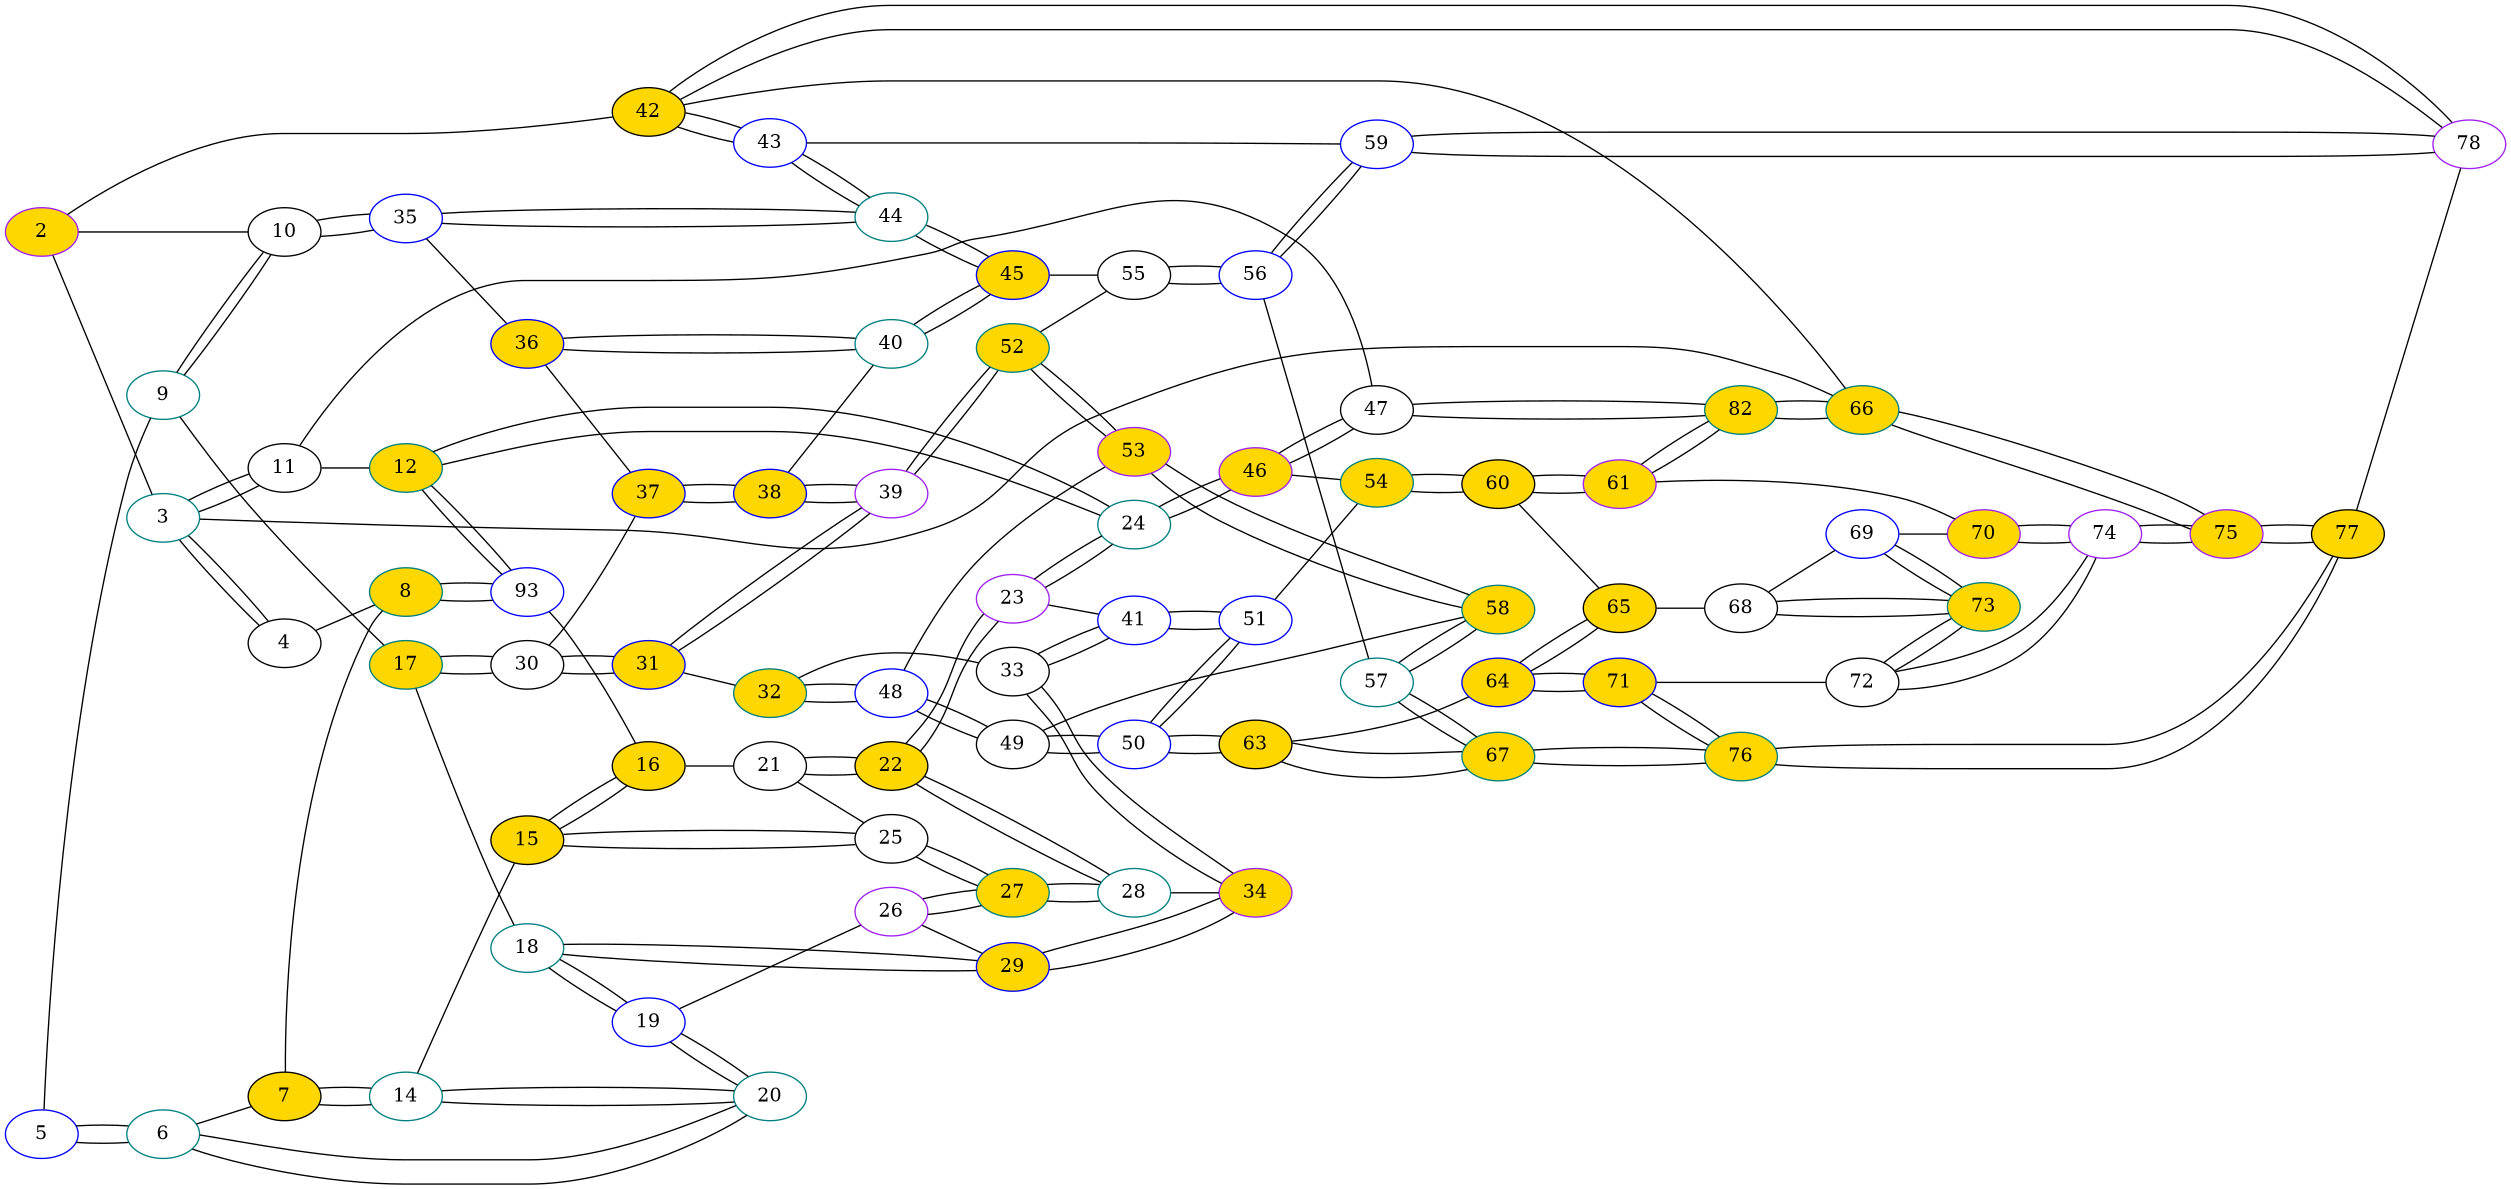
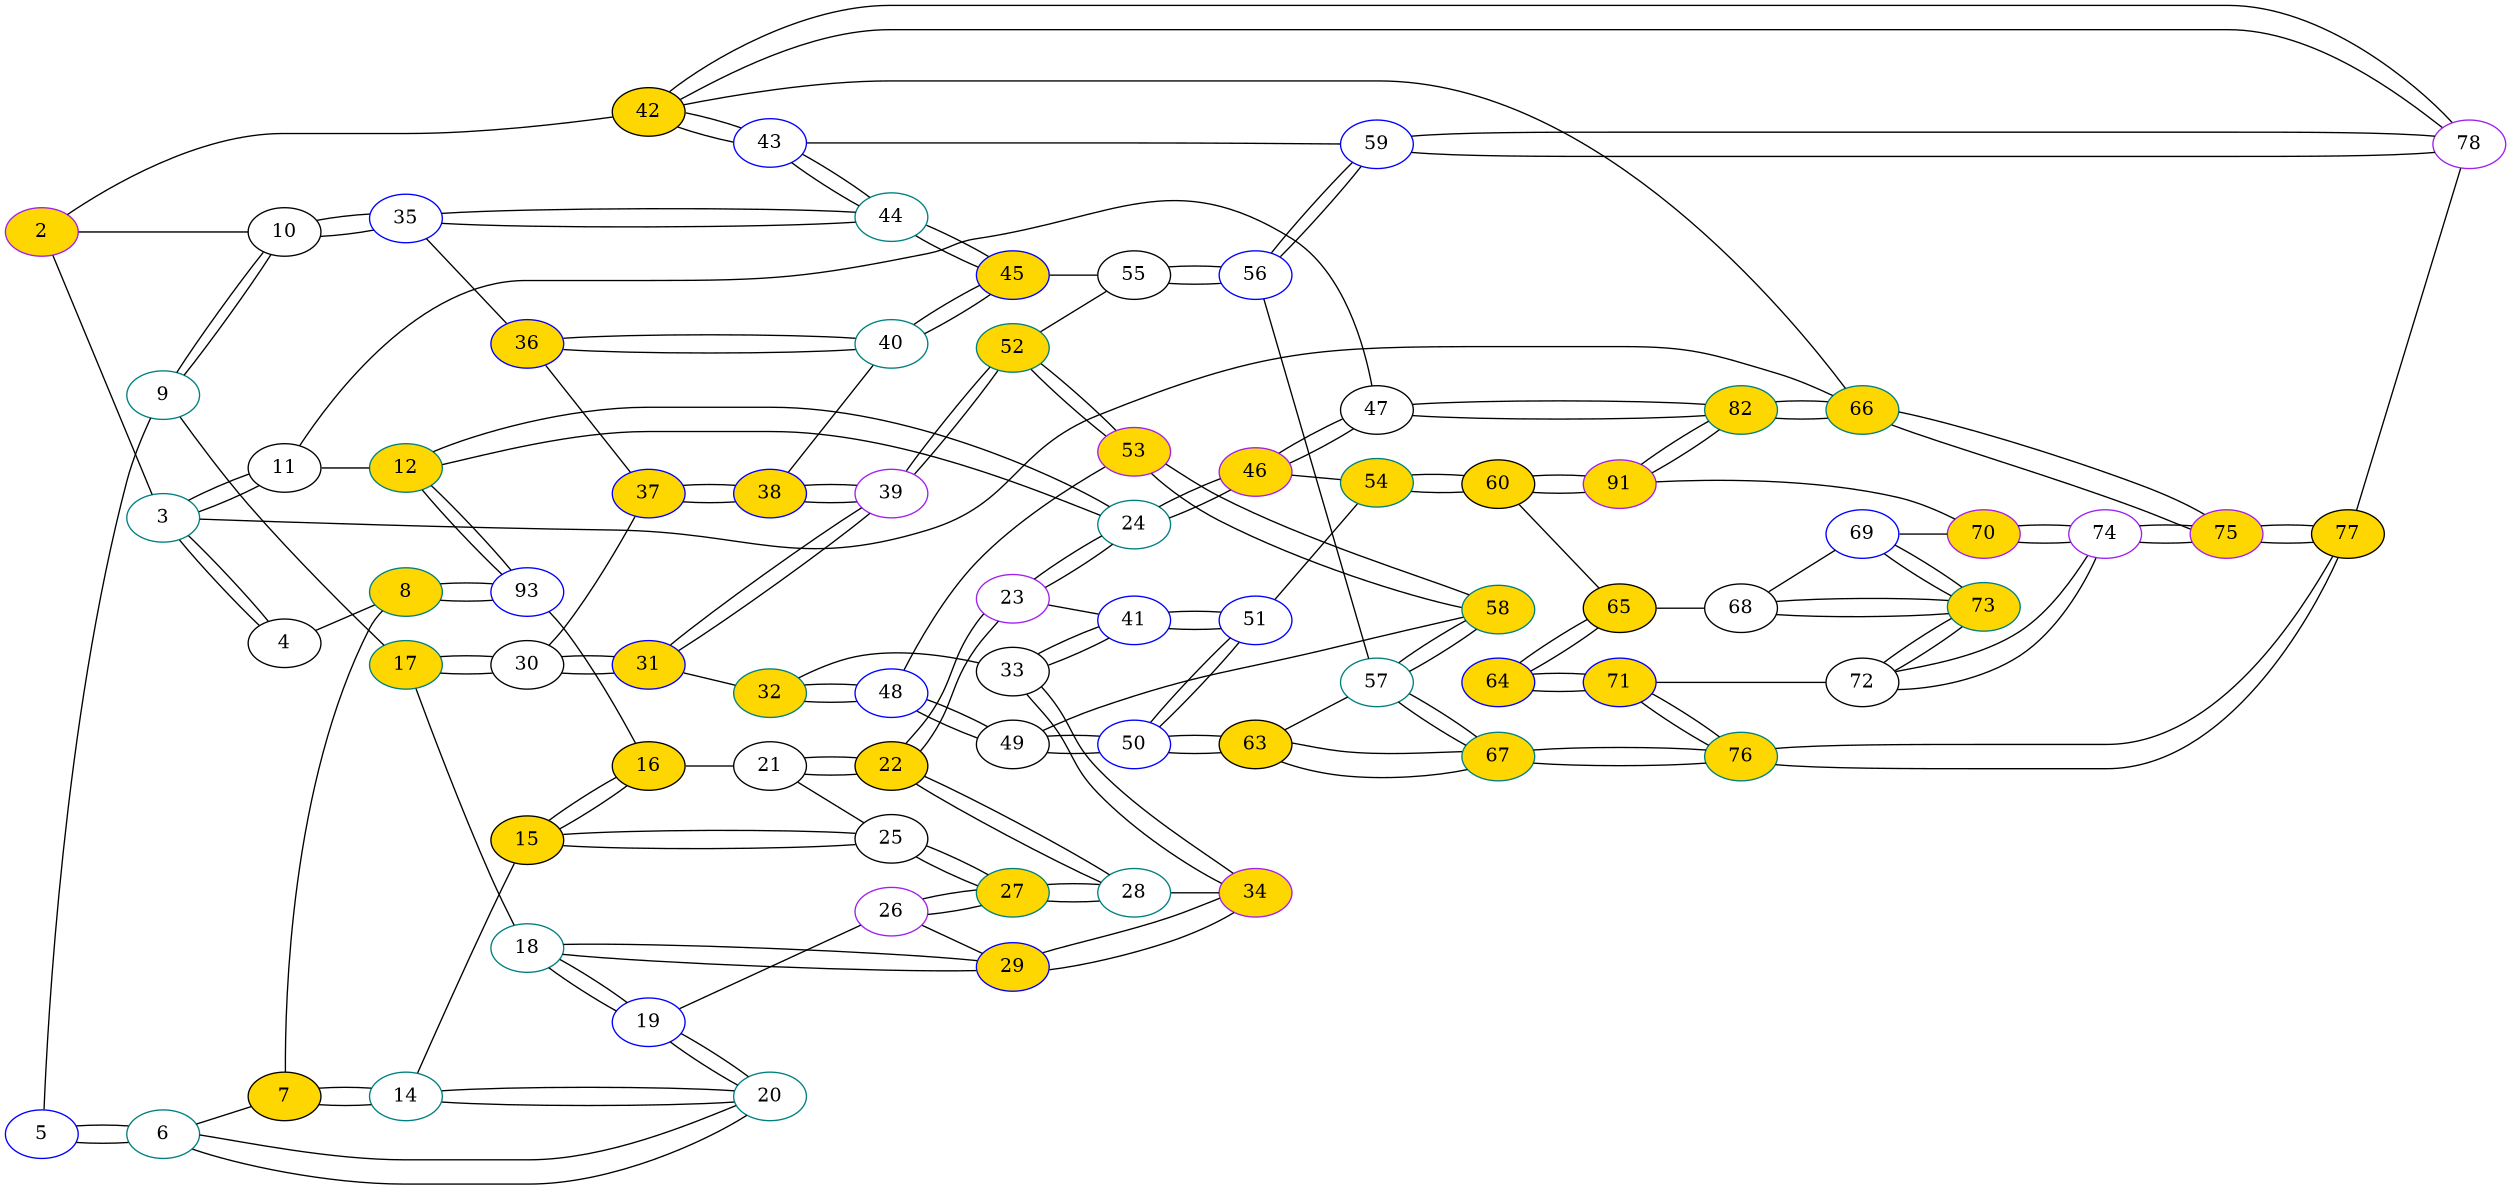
(1620, 484) -> (1620, 484)
(1382, 727) -> (1316, 713)
